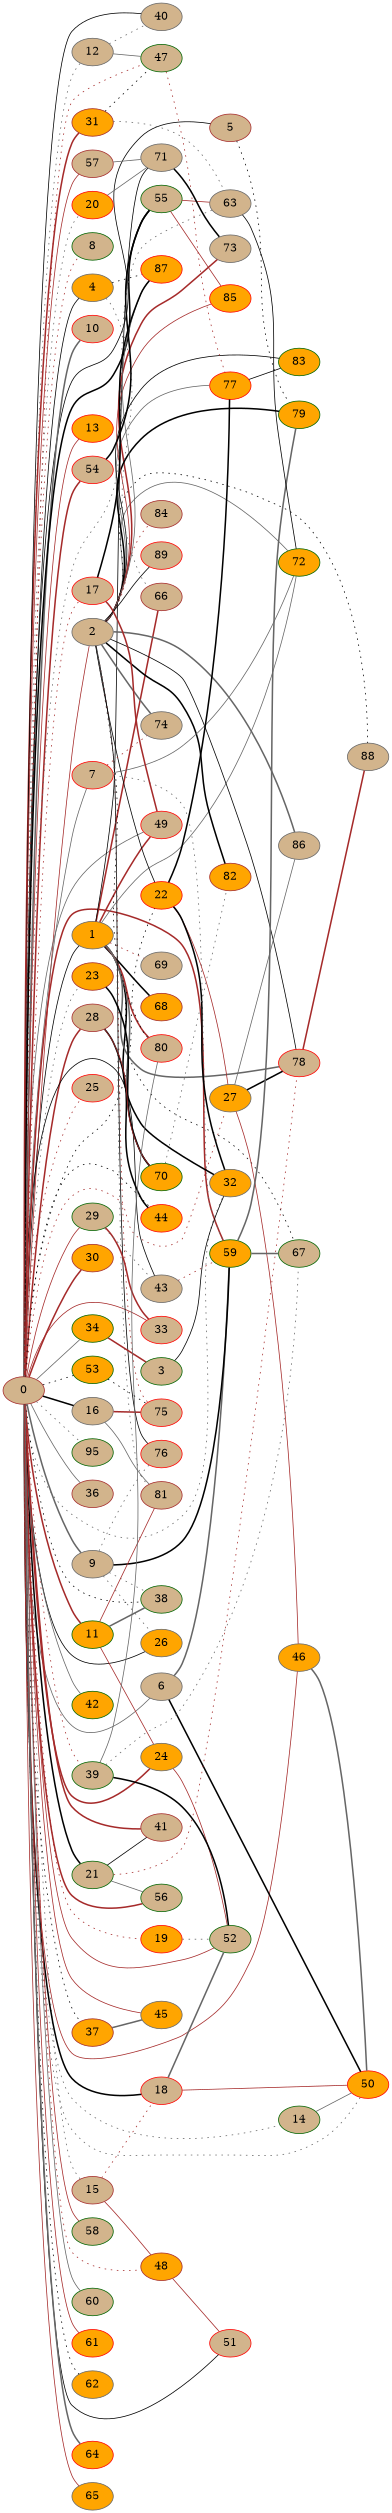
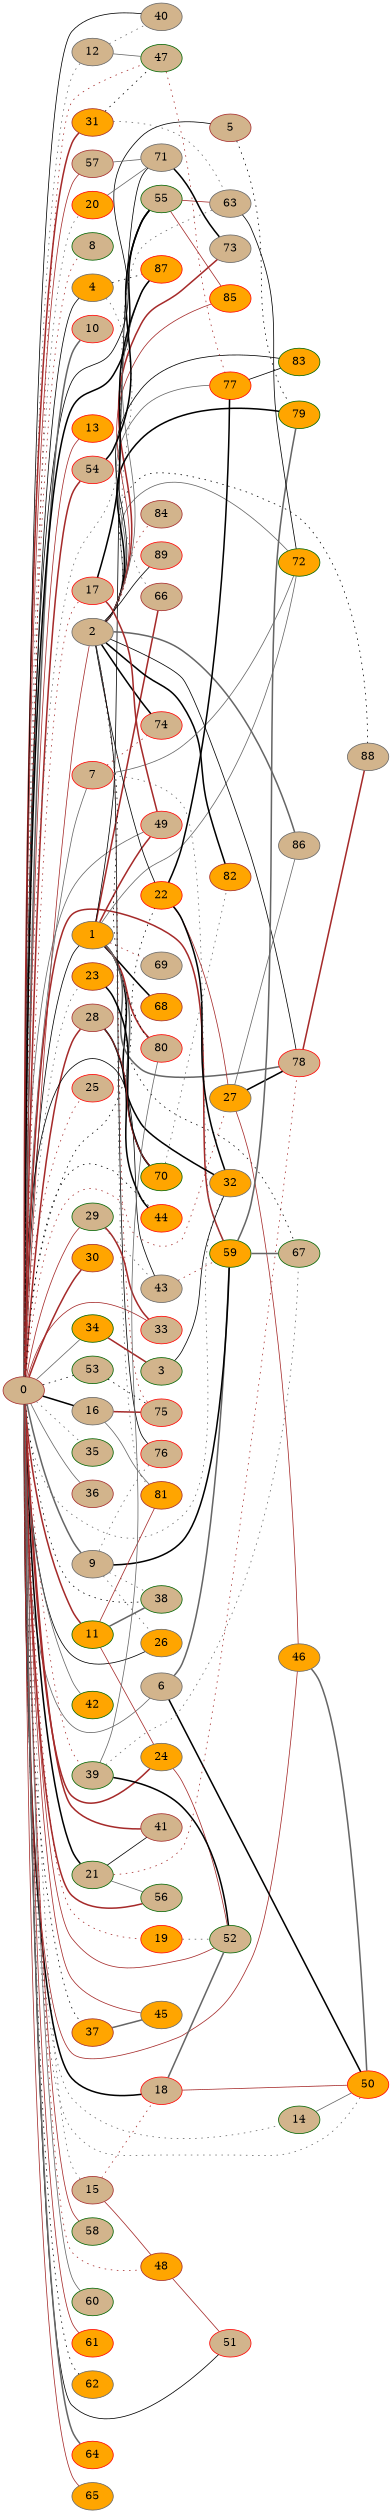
(125, 680) -> (125, 680)
(161, 725) -> (161, 725)
(93, 1370) -> (93, 1370)
(93, 1452) -> (93, 1452)
(161, 1495) -> (161, 1495)
